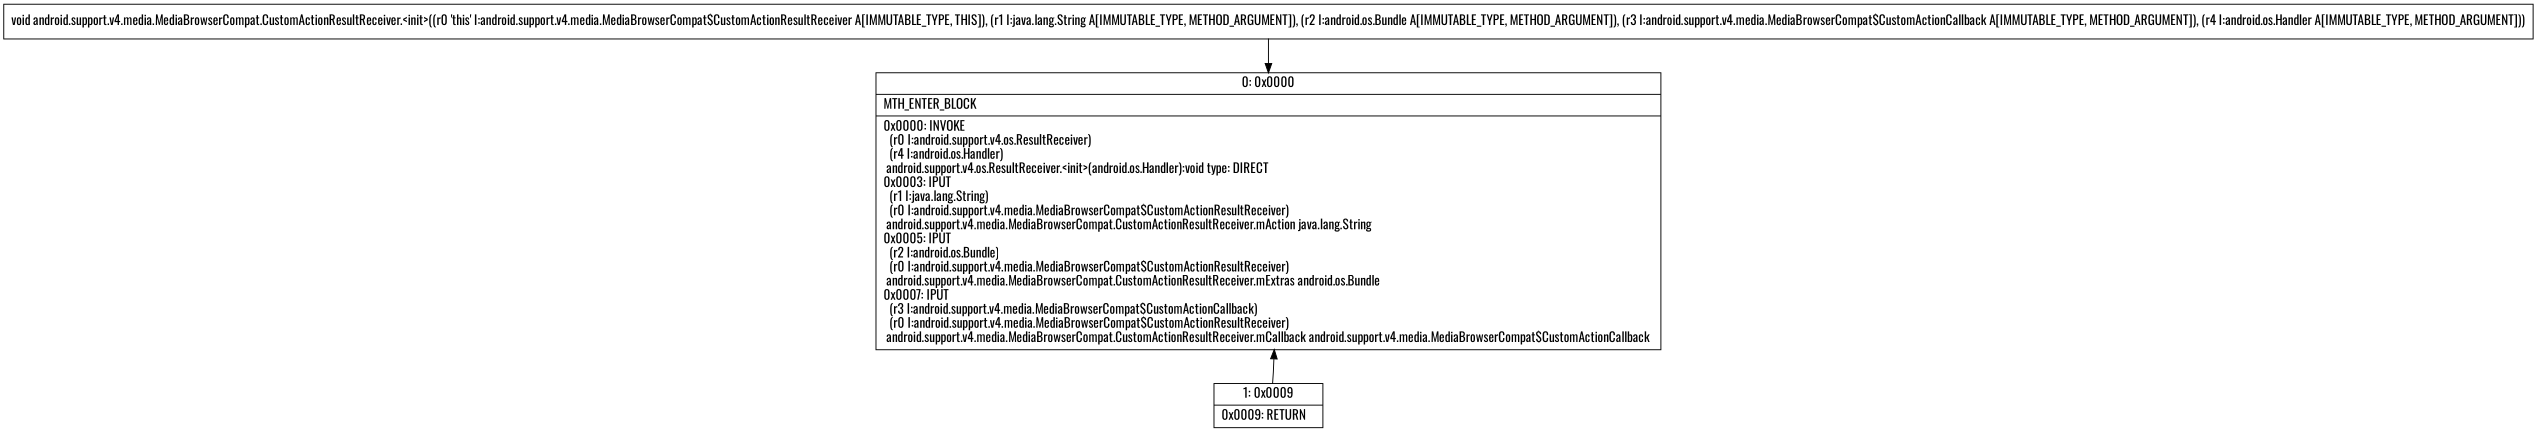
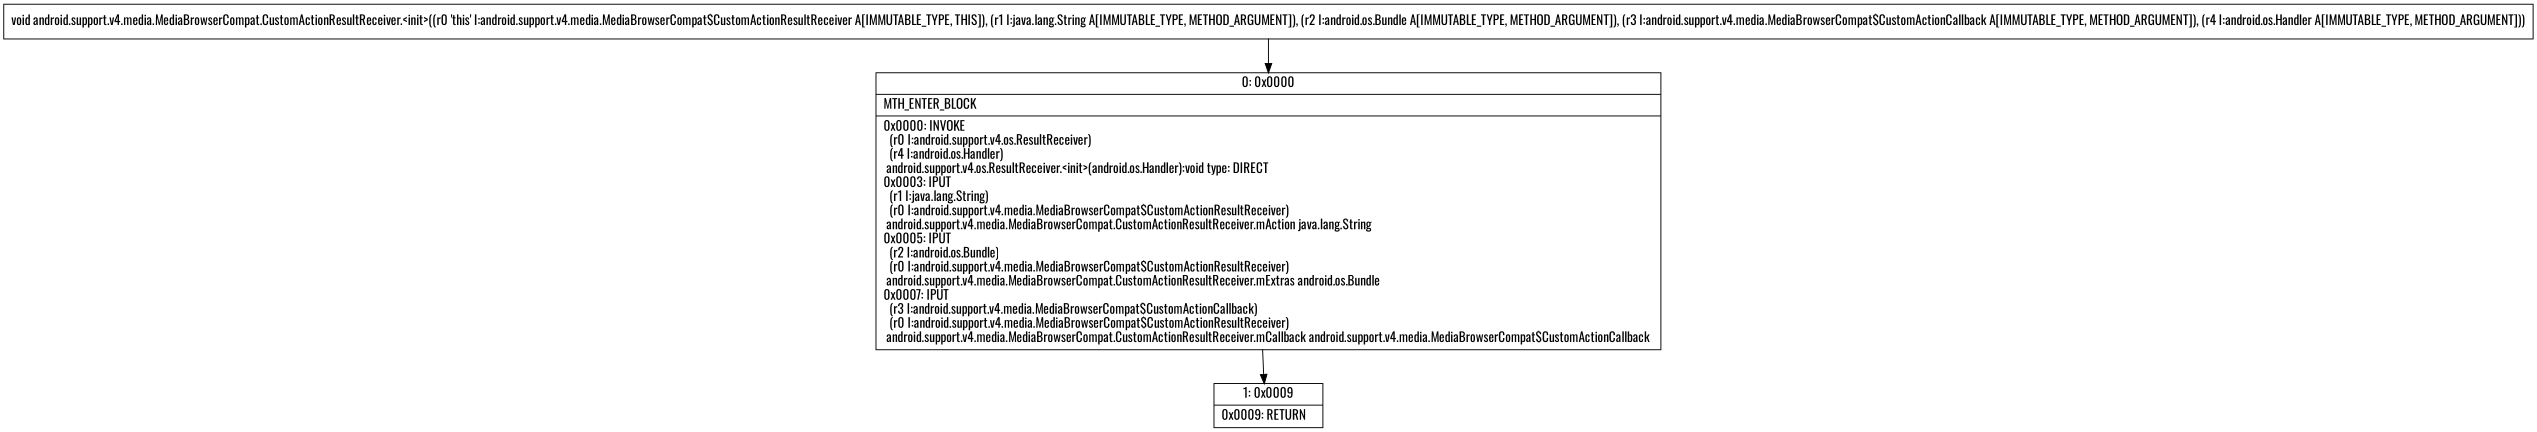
(1273, 371) -> (1263, 362)
